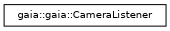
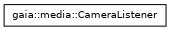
(85, 15) -> (85, 15)
